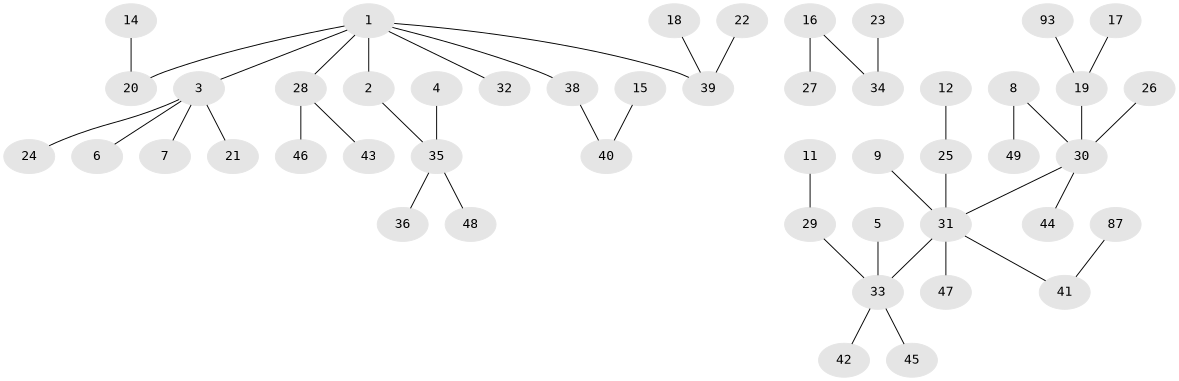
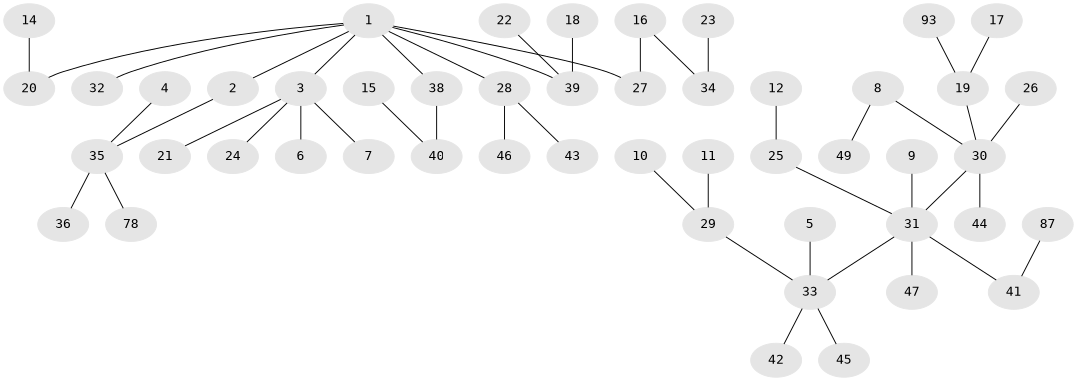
none -> (508, 48)
none -> (640, 157)
(471, 224) -> (131, 224)
